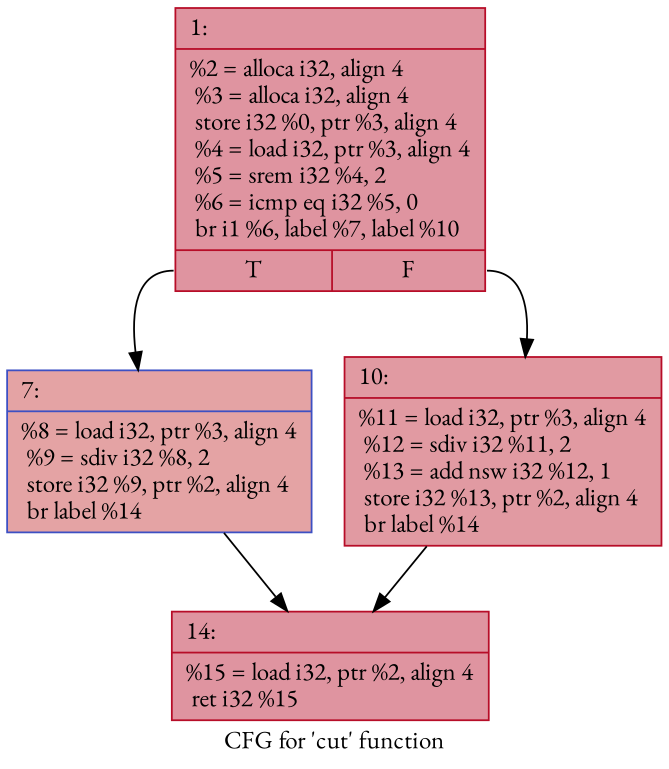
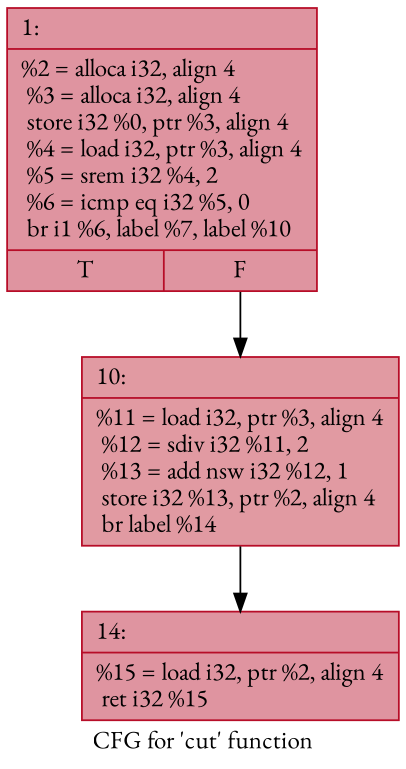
(159, 451) -> none
